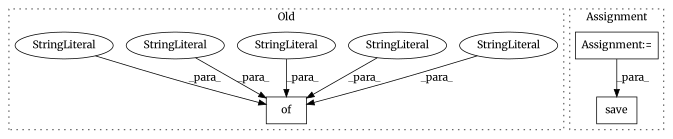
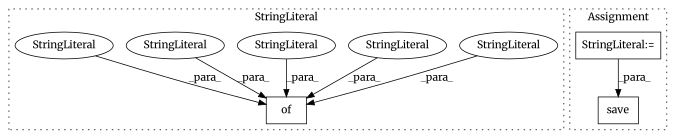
(286, 18) -> (286, 18)
(617, 45) -> (618, 45)
